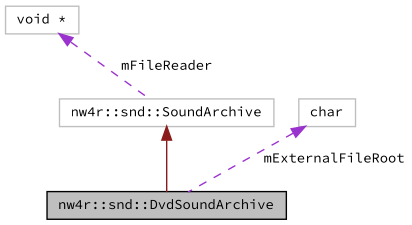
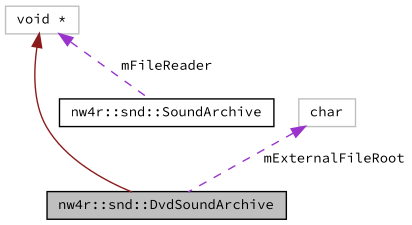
(167, 113) -> (167, 113)
(167, 166) -> (54, 138)
